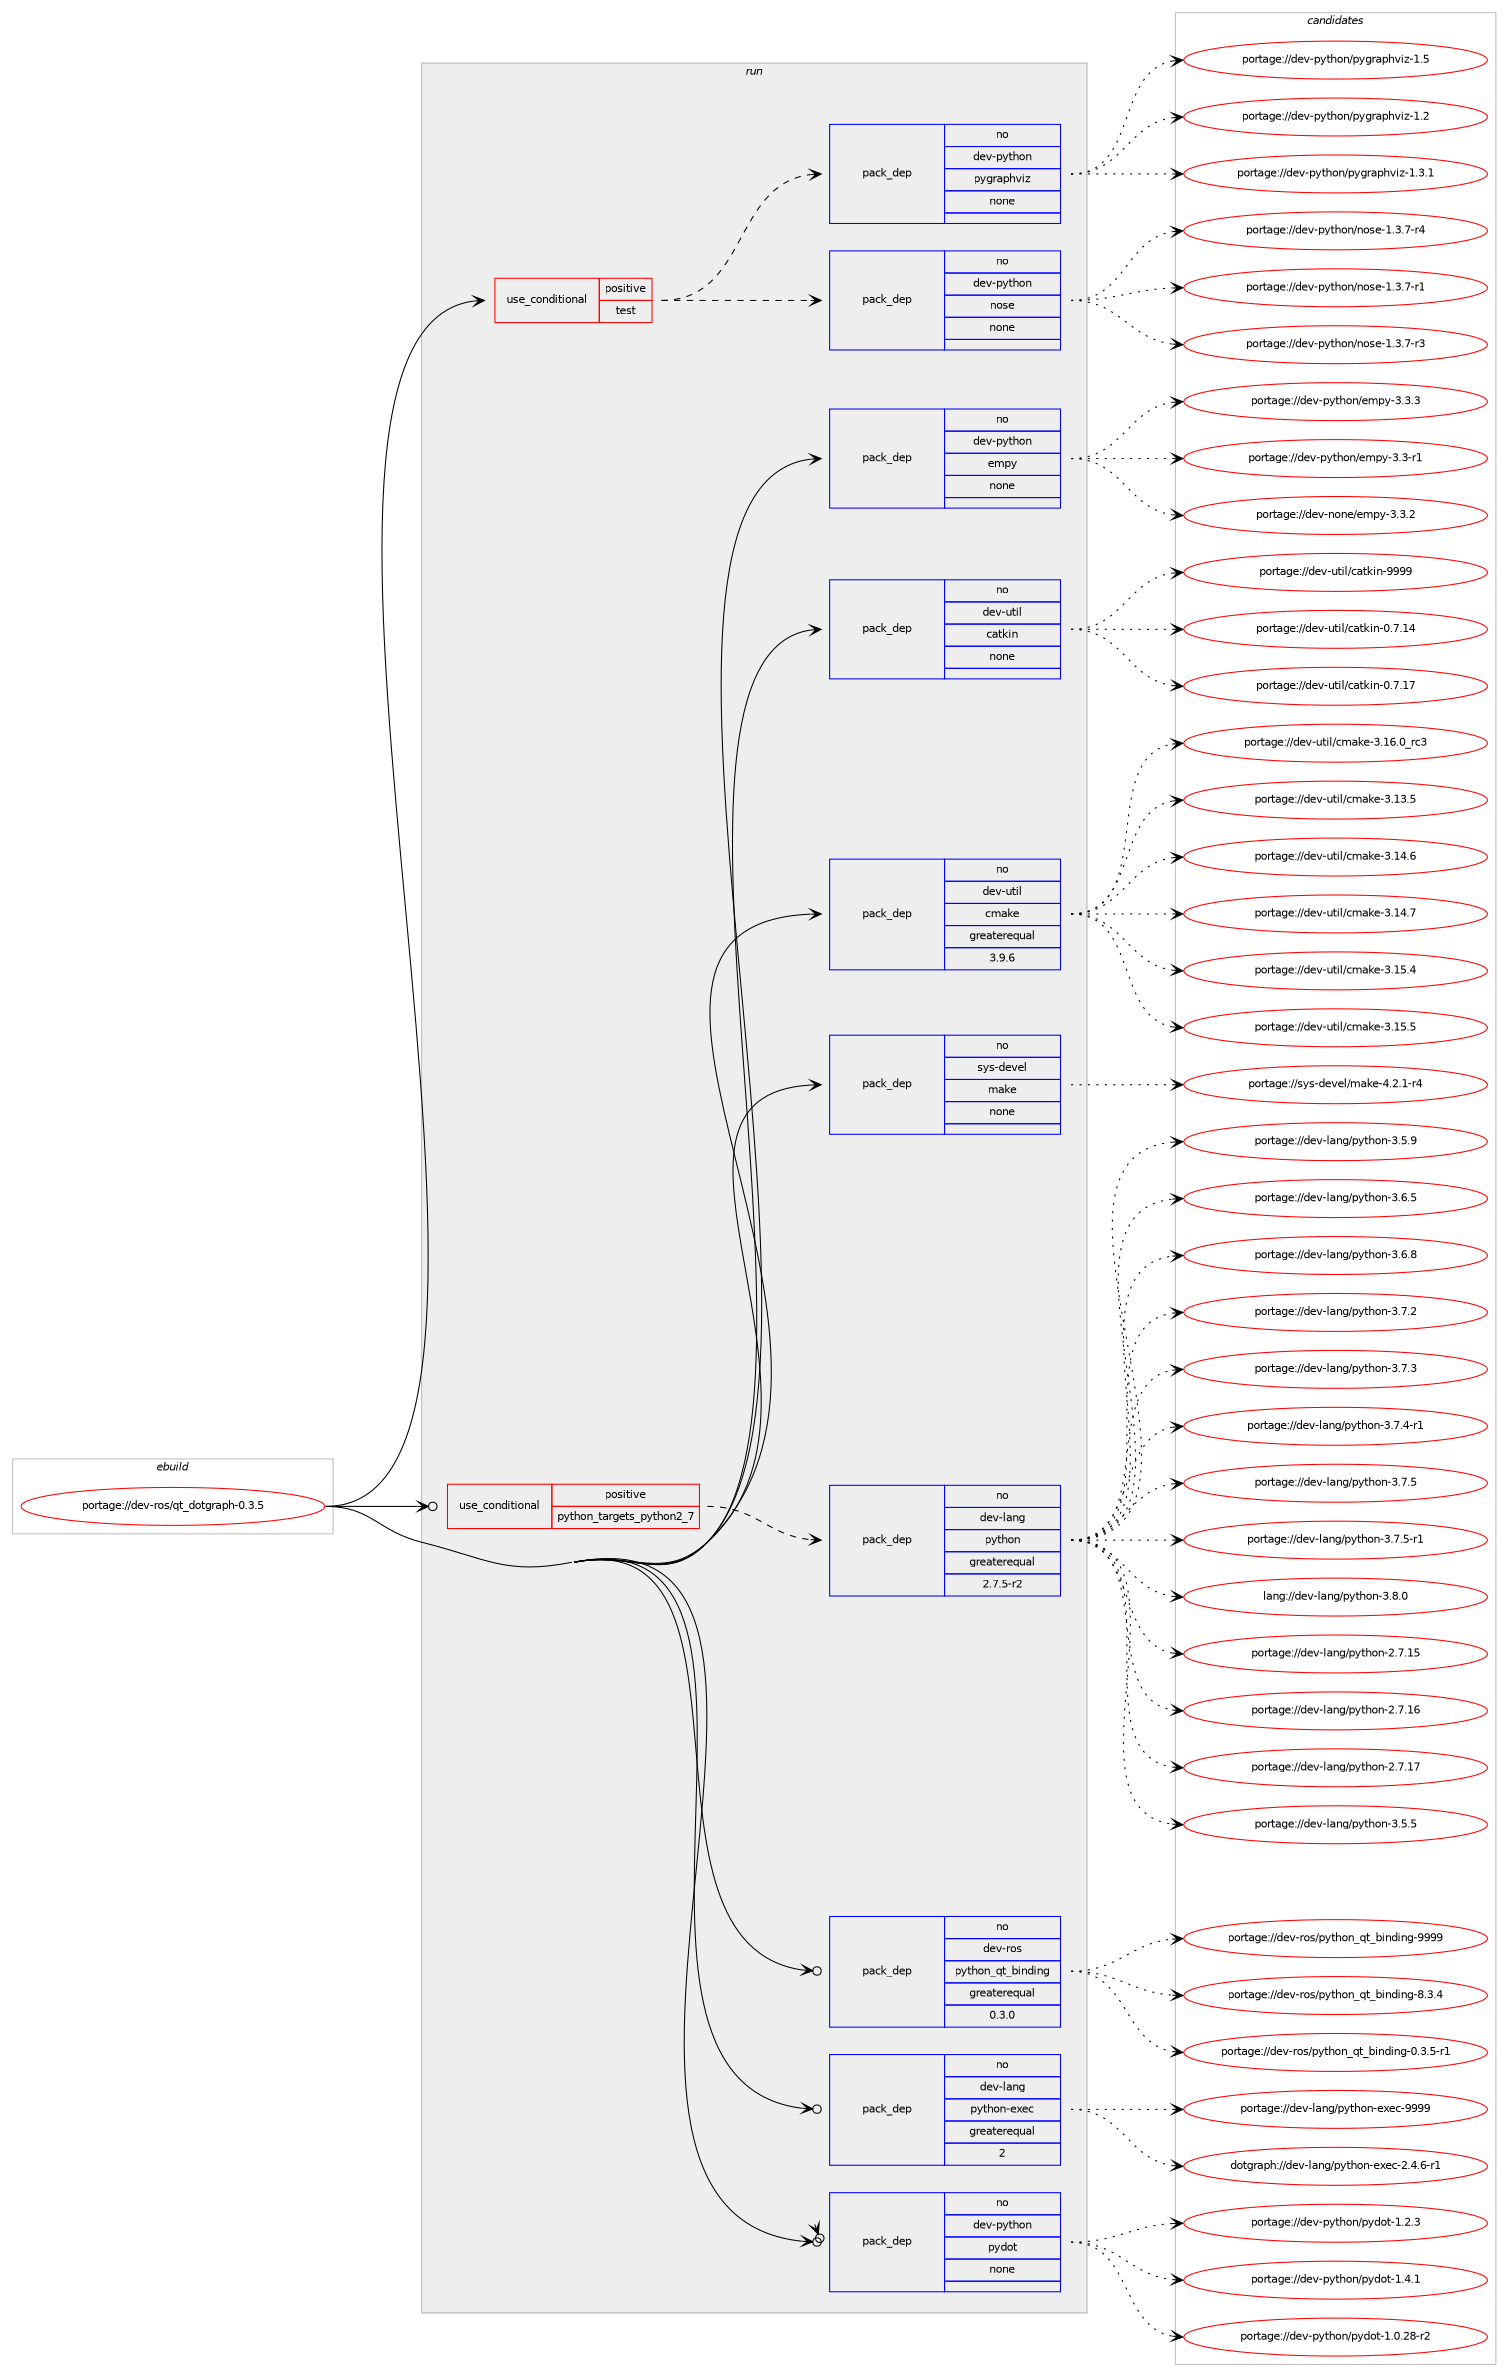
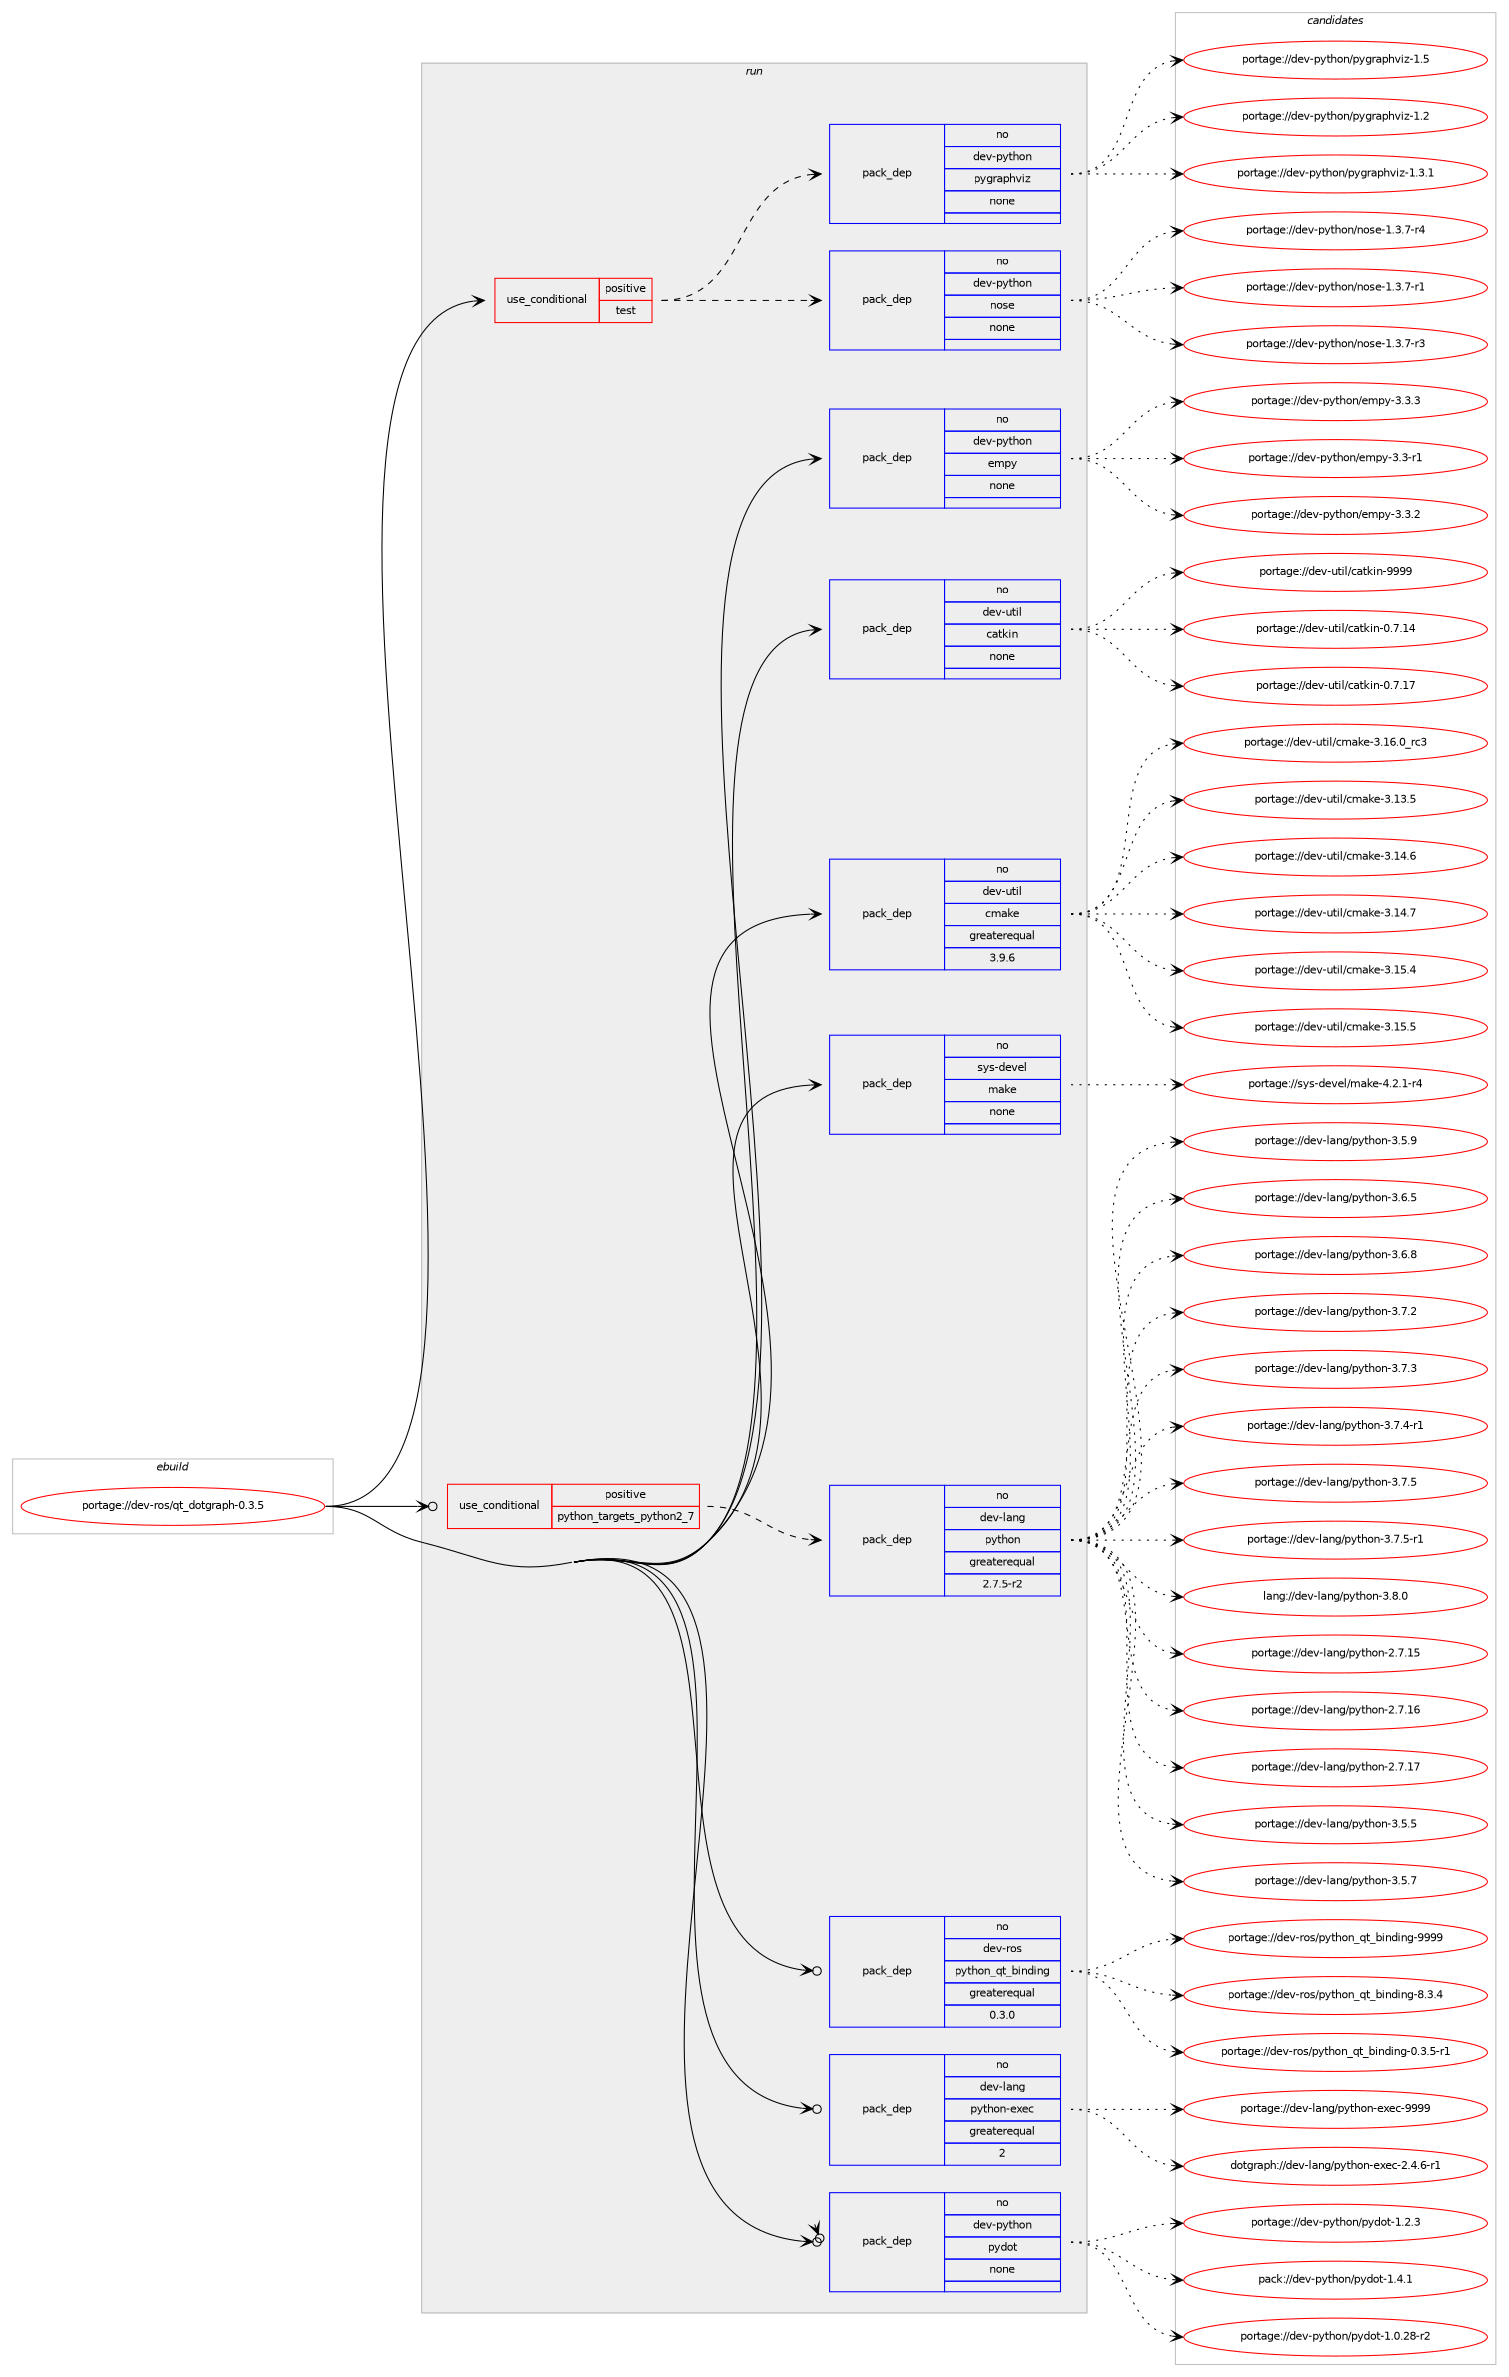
(1336, 515) -> (1336, 515)
none -> (1336, 1882)
(1336, 2280) -> (1336, 2280)
